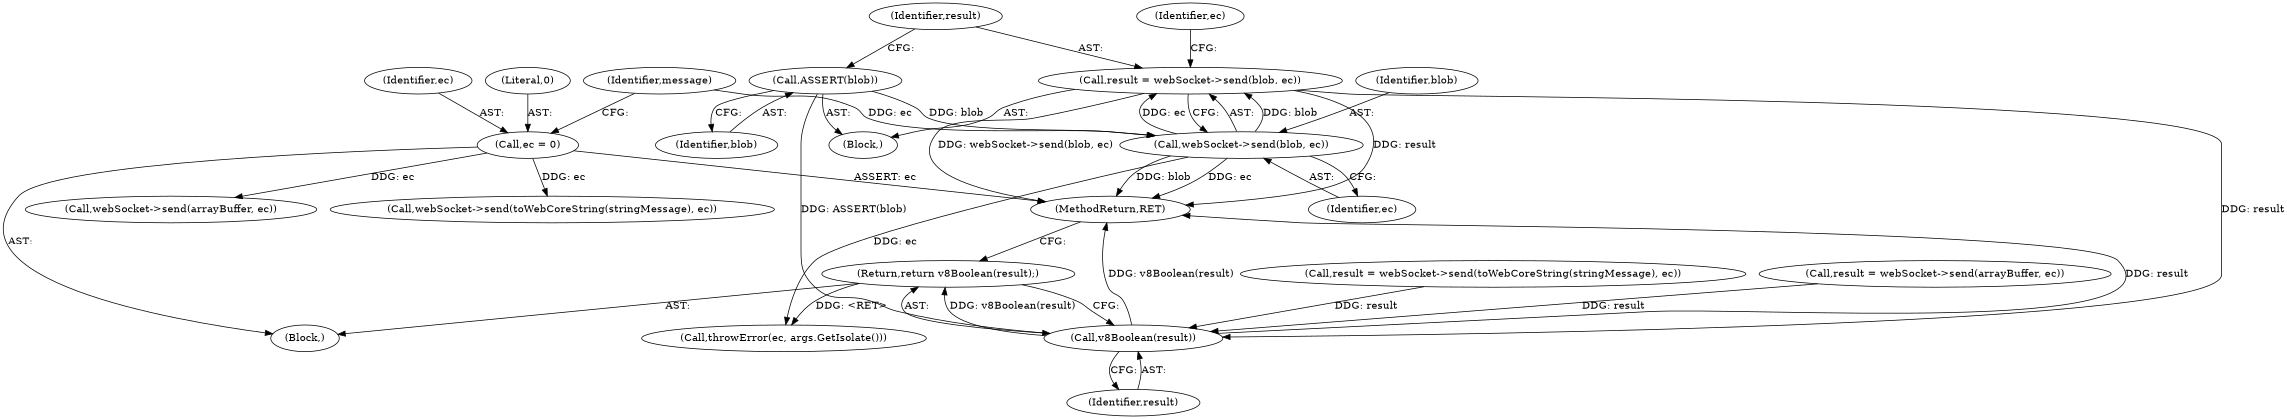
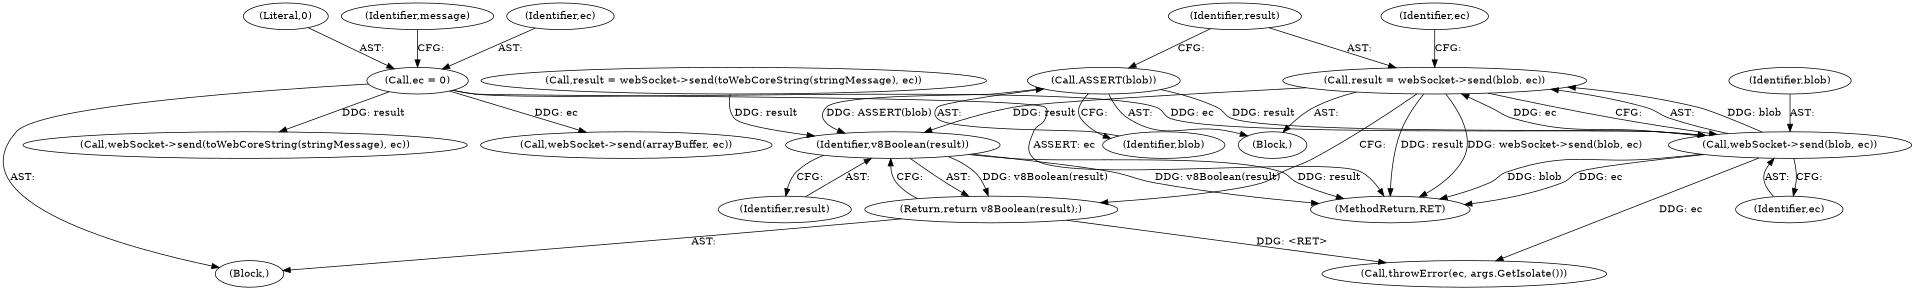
(956, 113) -> (1263, 113)
(906, 126) -> (1047, 97)
(564, 177) -> (374, 113)
(1034, 240) -> (1273, 178)
(1935, 274) -> none
(1133, 338) -> (893, 145)
